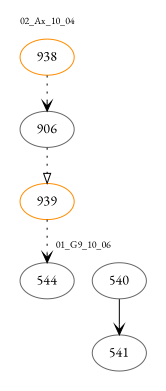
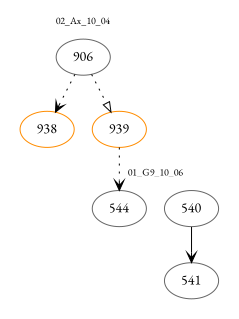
(47, 88) -> (67, 89)
